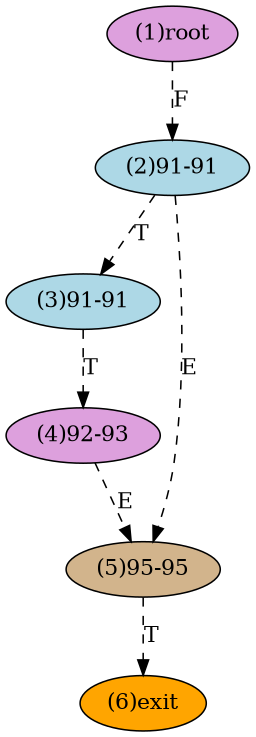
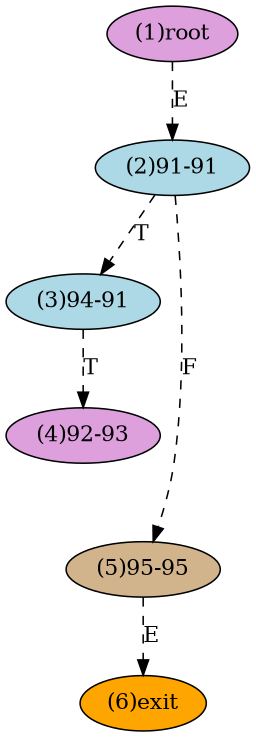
(181, 101) -> (181, 101)
(83, 302) -> (83, 302)
(189, 369) -> (189, 369)
(110, 495) -> none
(152, 636) -> (152, 636)
